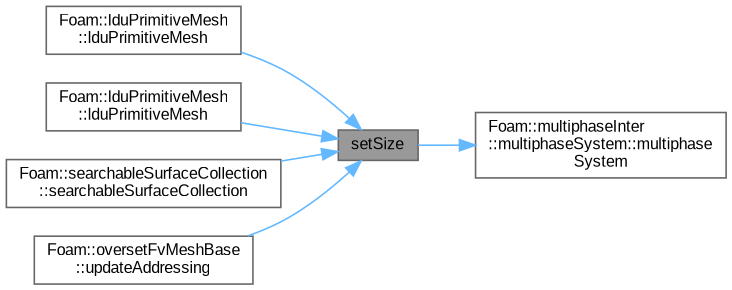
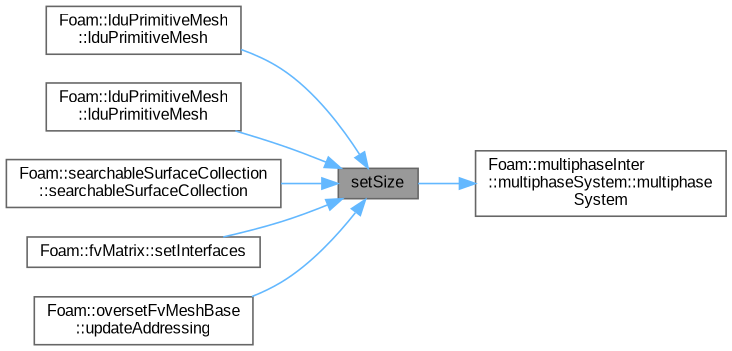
none -> (144, 252)
